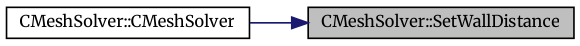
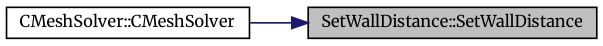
(441, 23) -> (452, 23)
